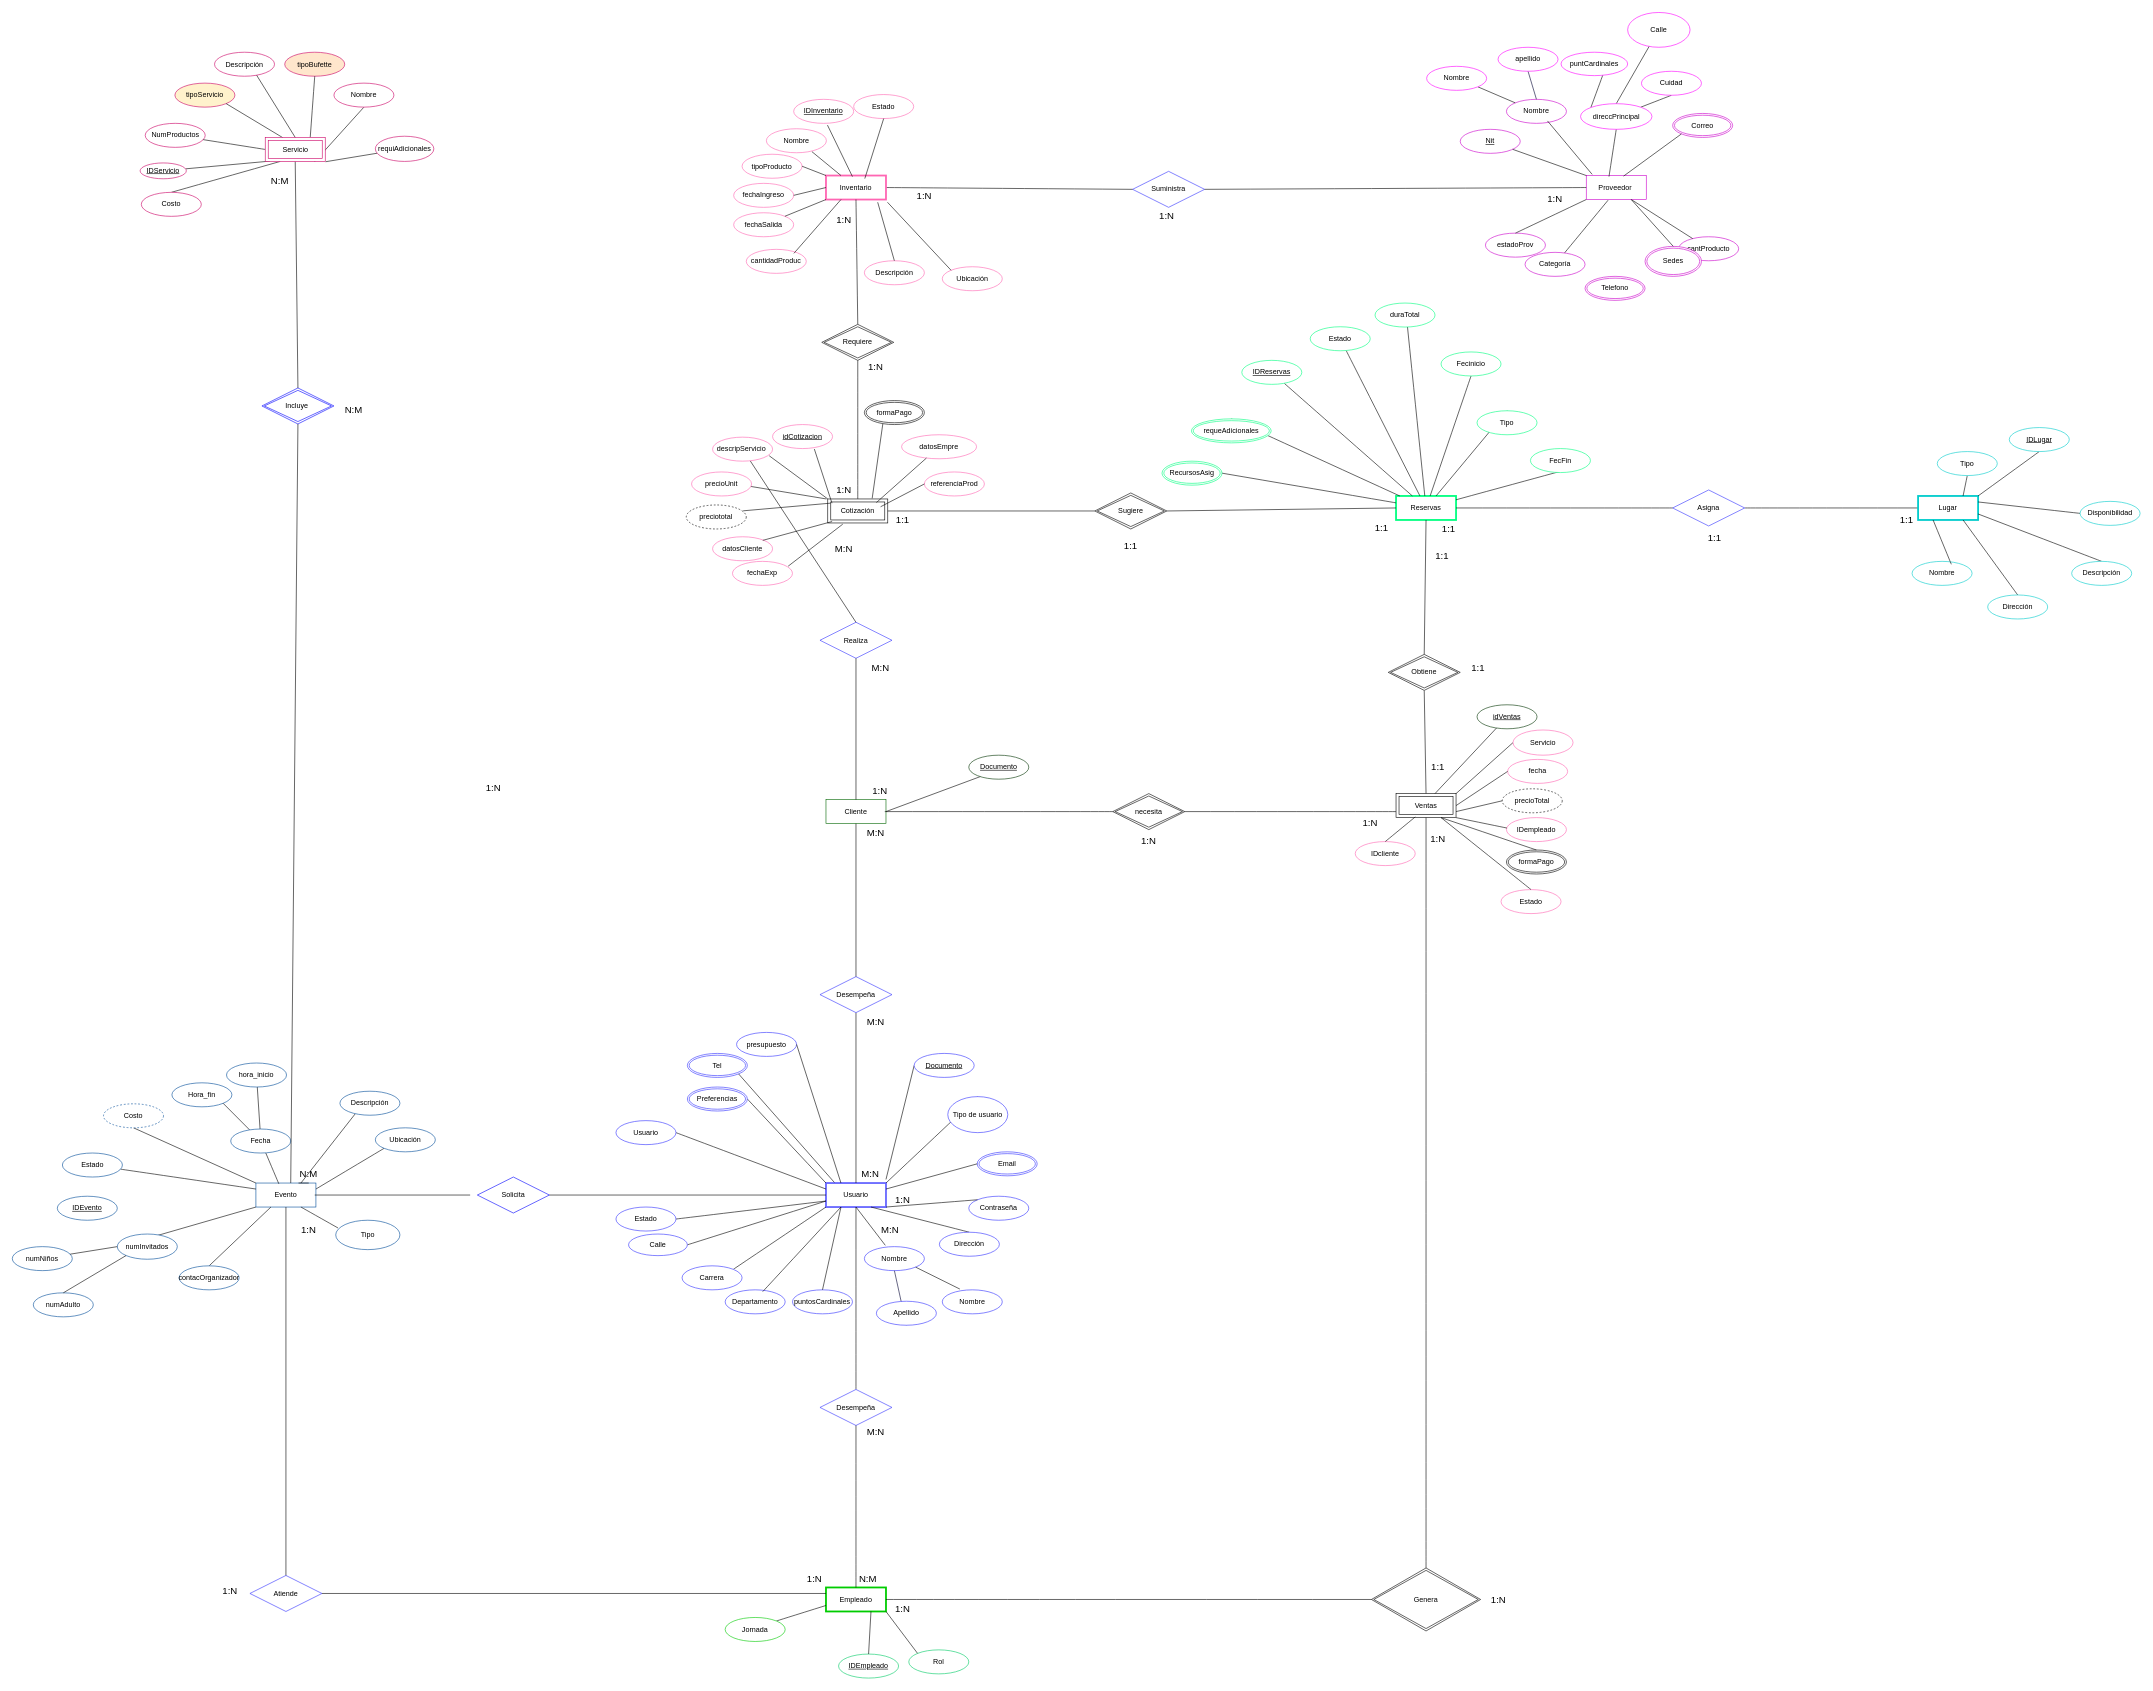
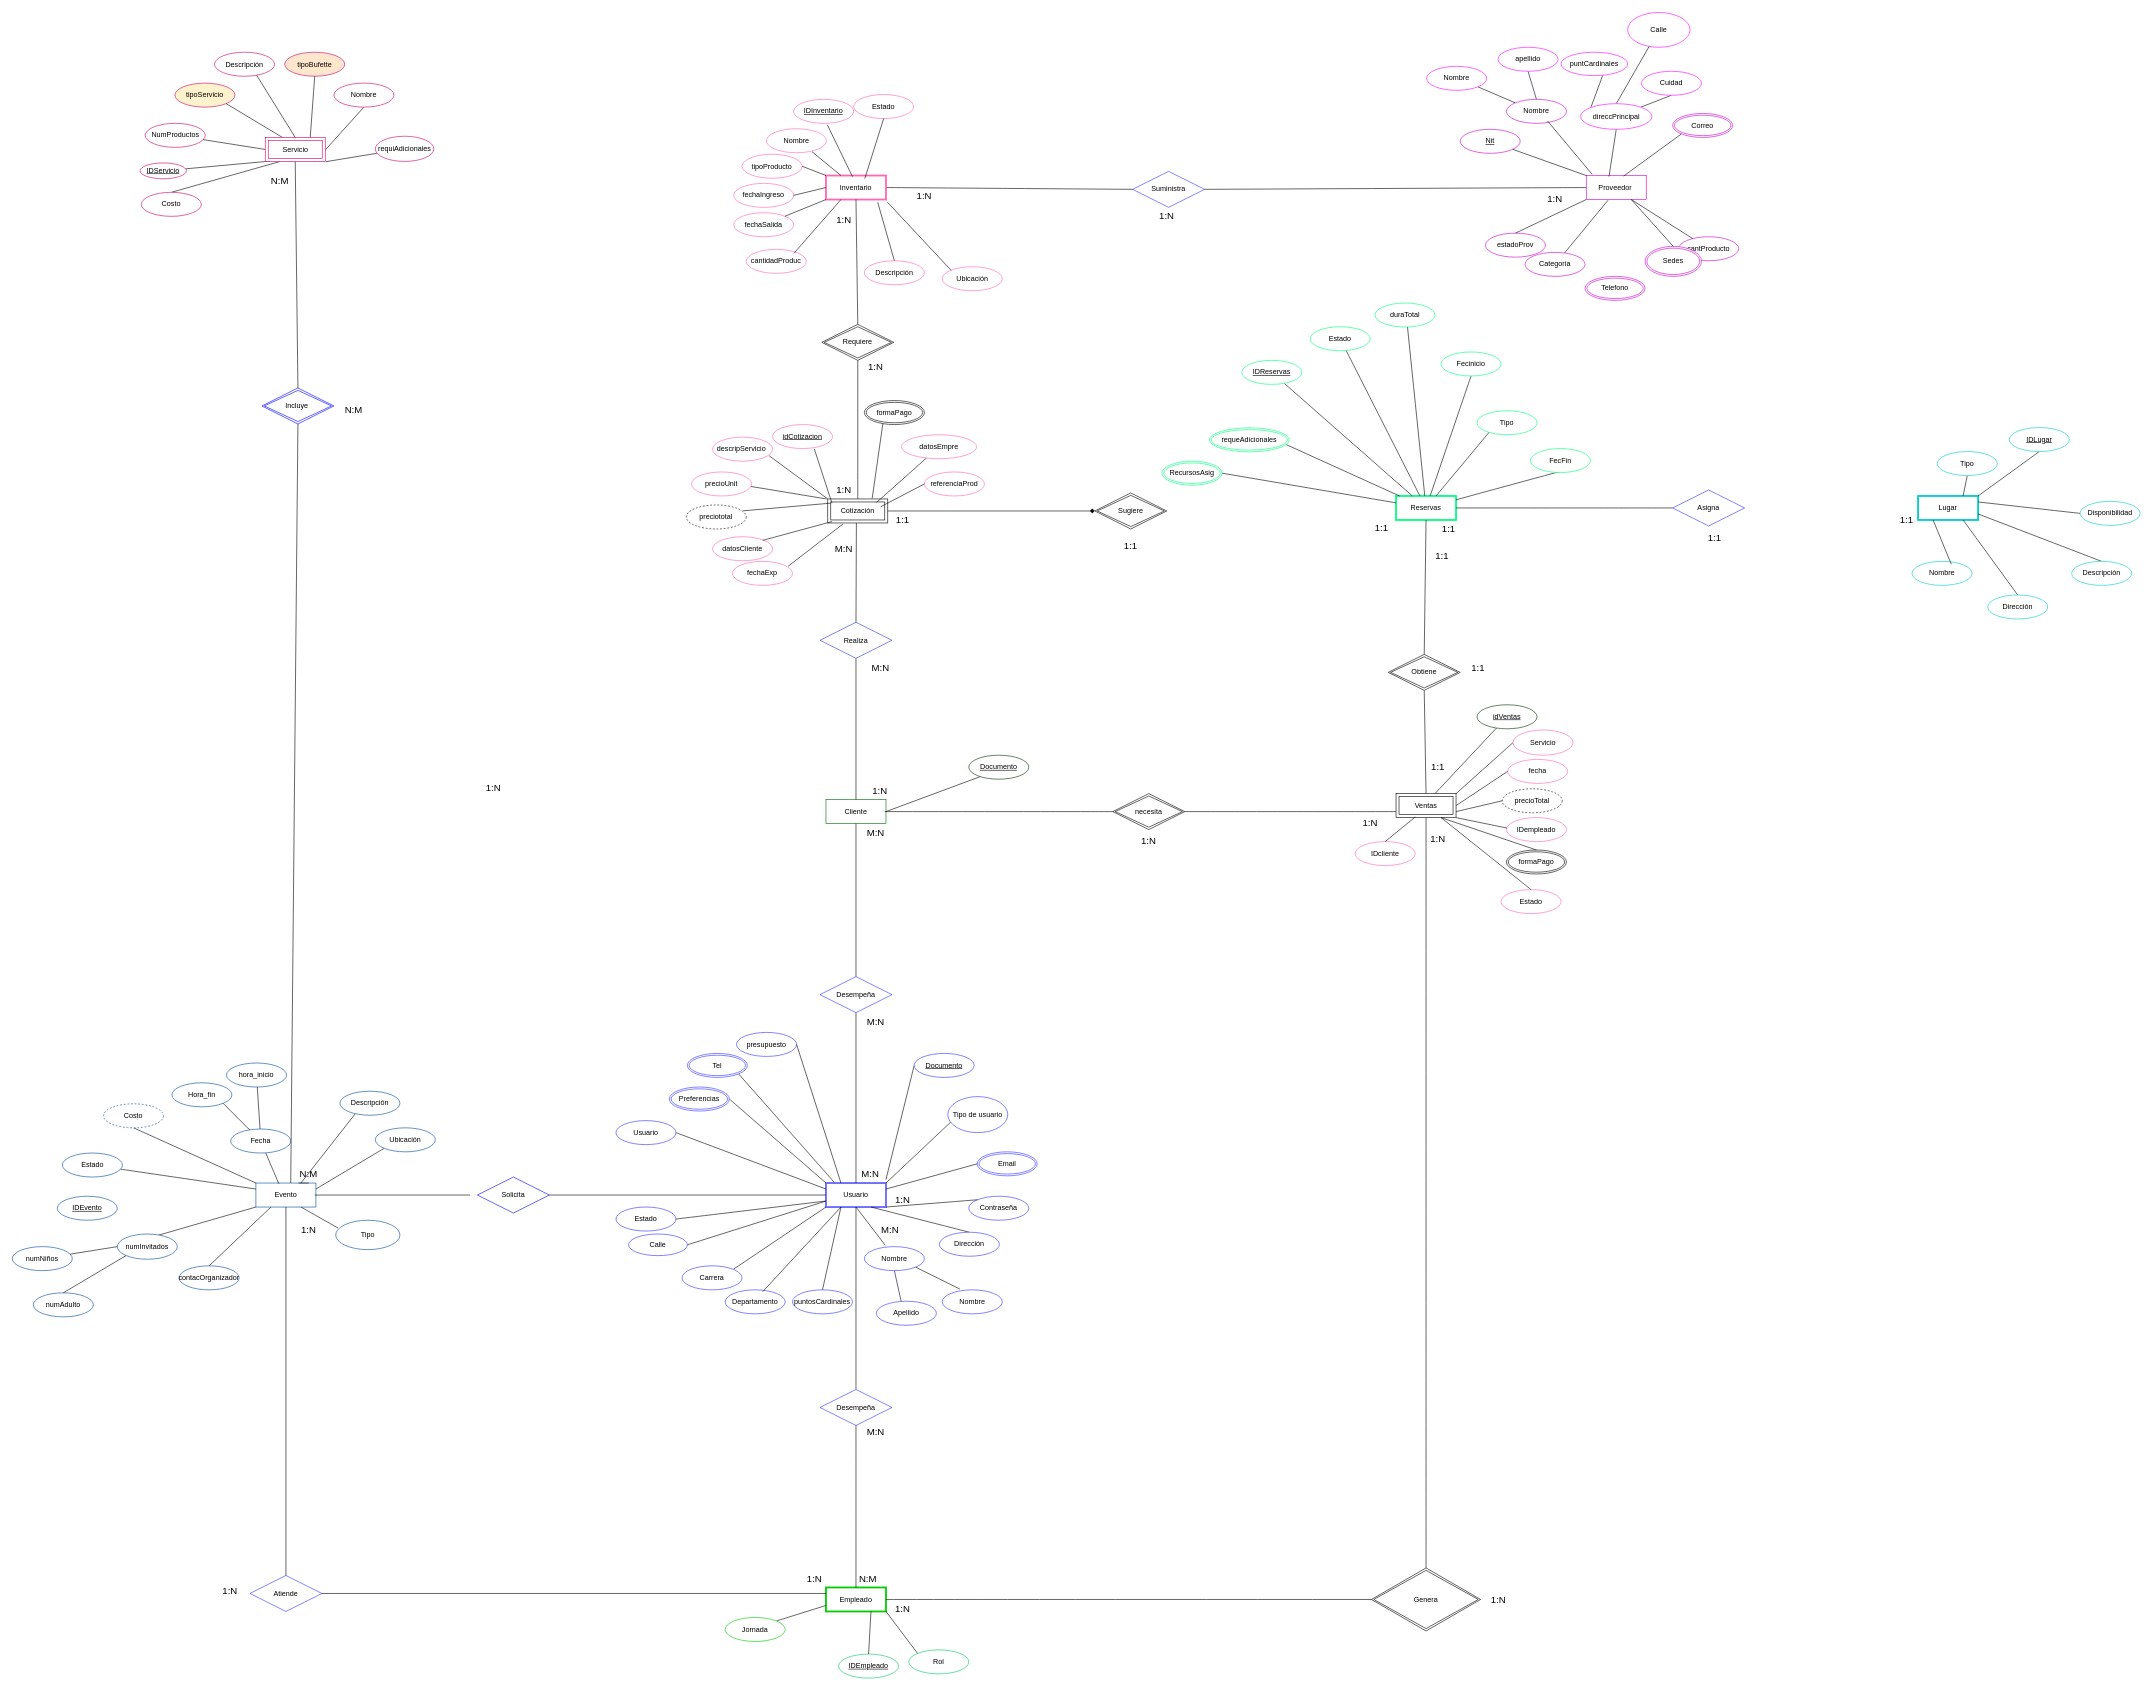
(1231, 431) -> (1249, 440)
(1831, 508) -> none
(1281, 509) -> none
(1092, 511) -> (1089, 511)
(803, 542) -> (856, 573)
(717, 1099) -> (699, 1099)
